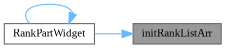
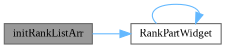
(108, 34) -> (106, 34)
